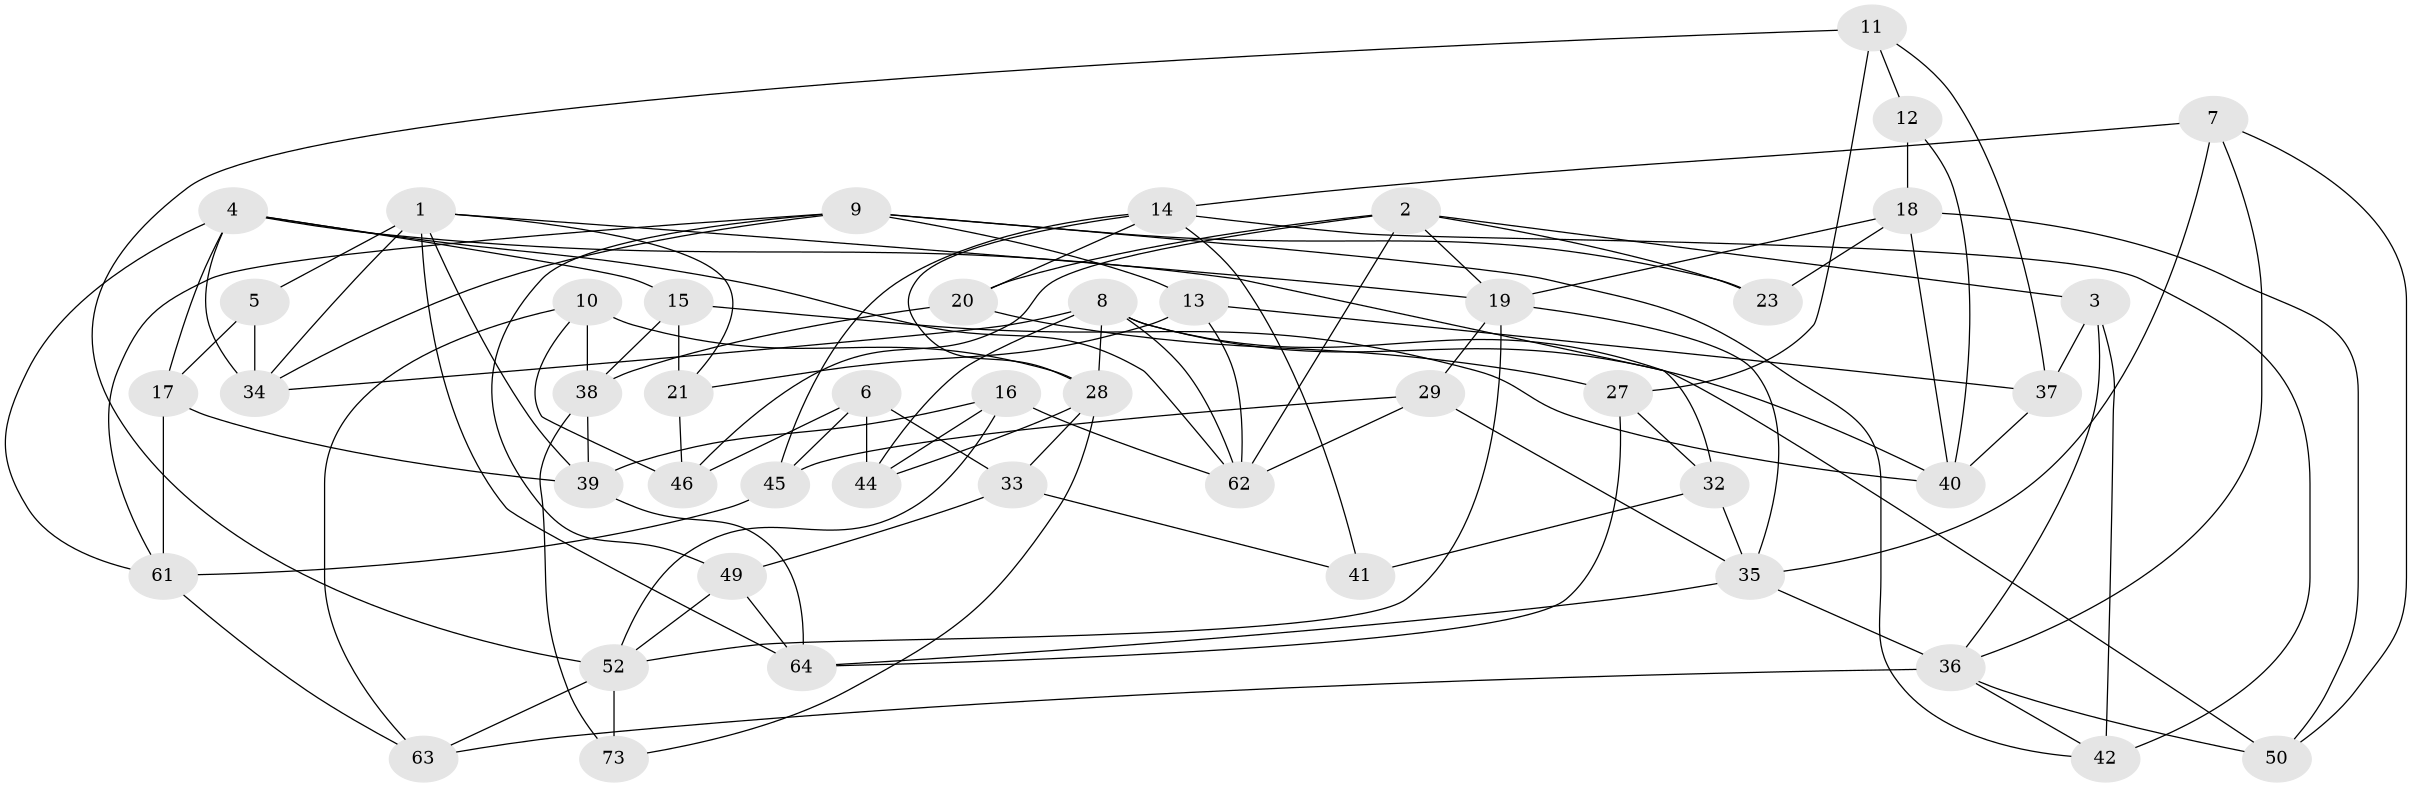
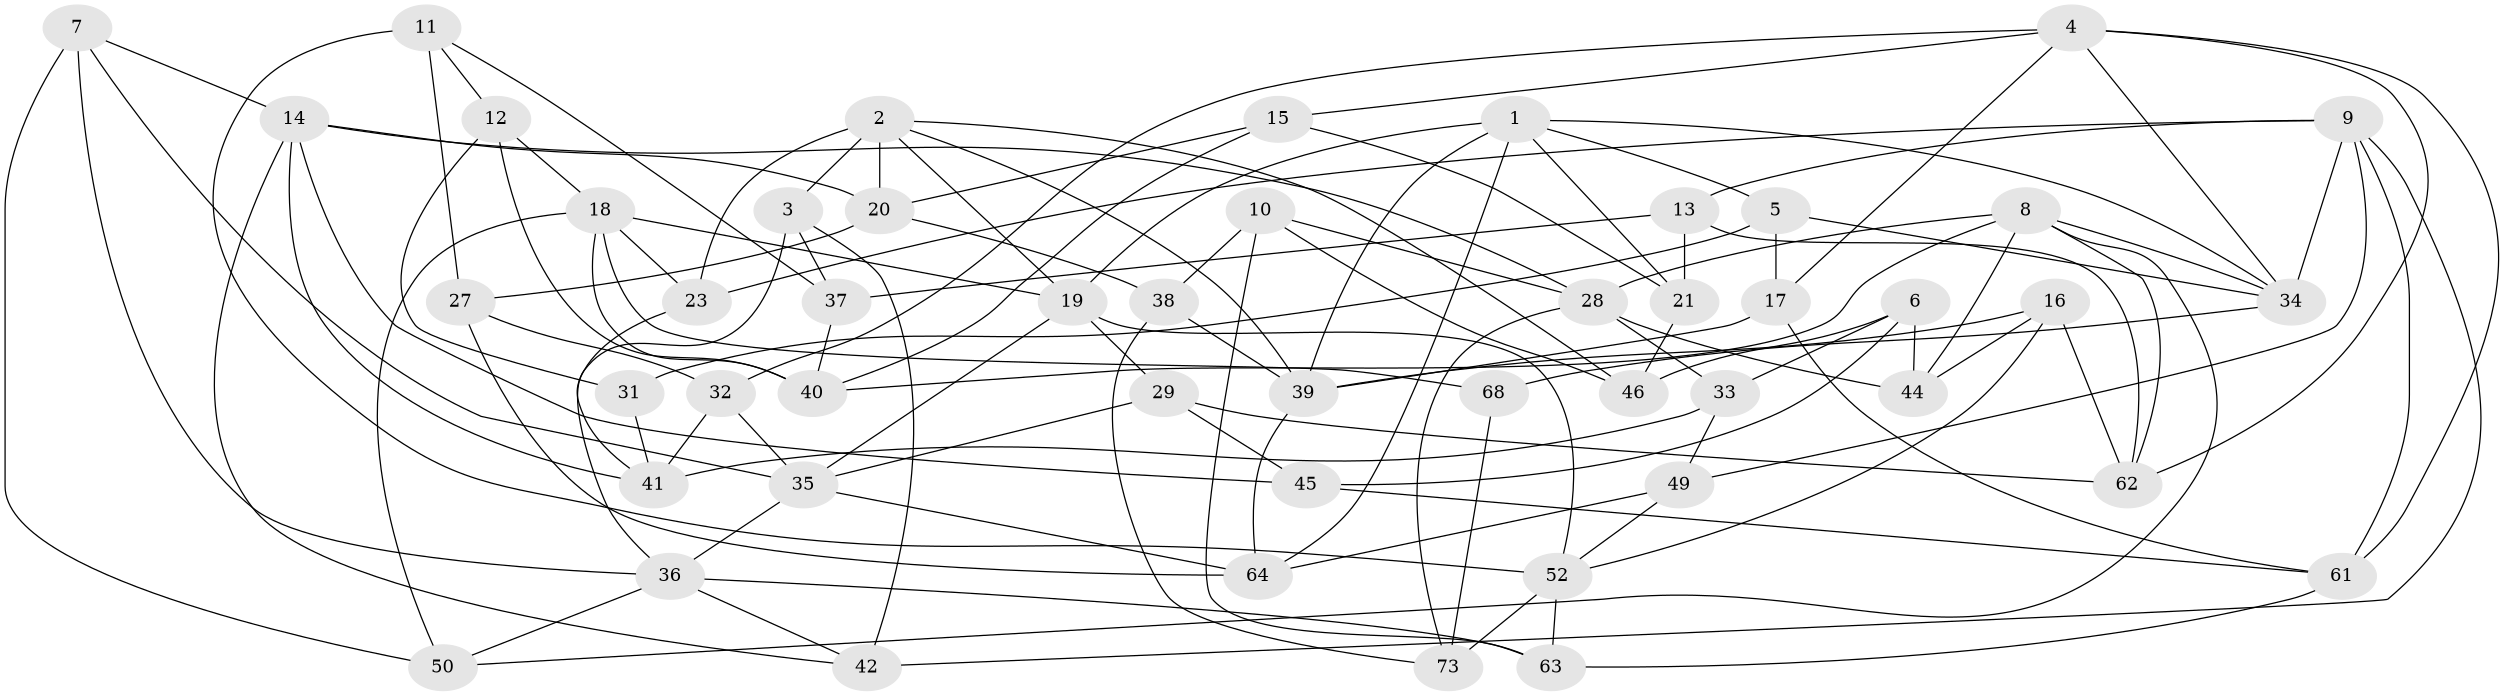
(633, 348) -> (1079, 165)
(1316, 359) -> (1121, 221)
none -> (630, 394)
none -> (1494, 394)
none -> (591, 429)
